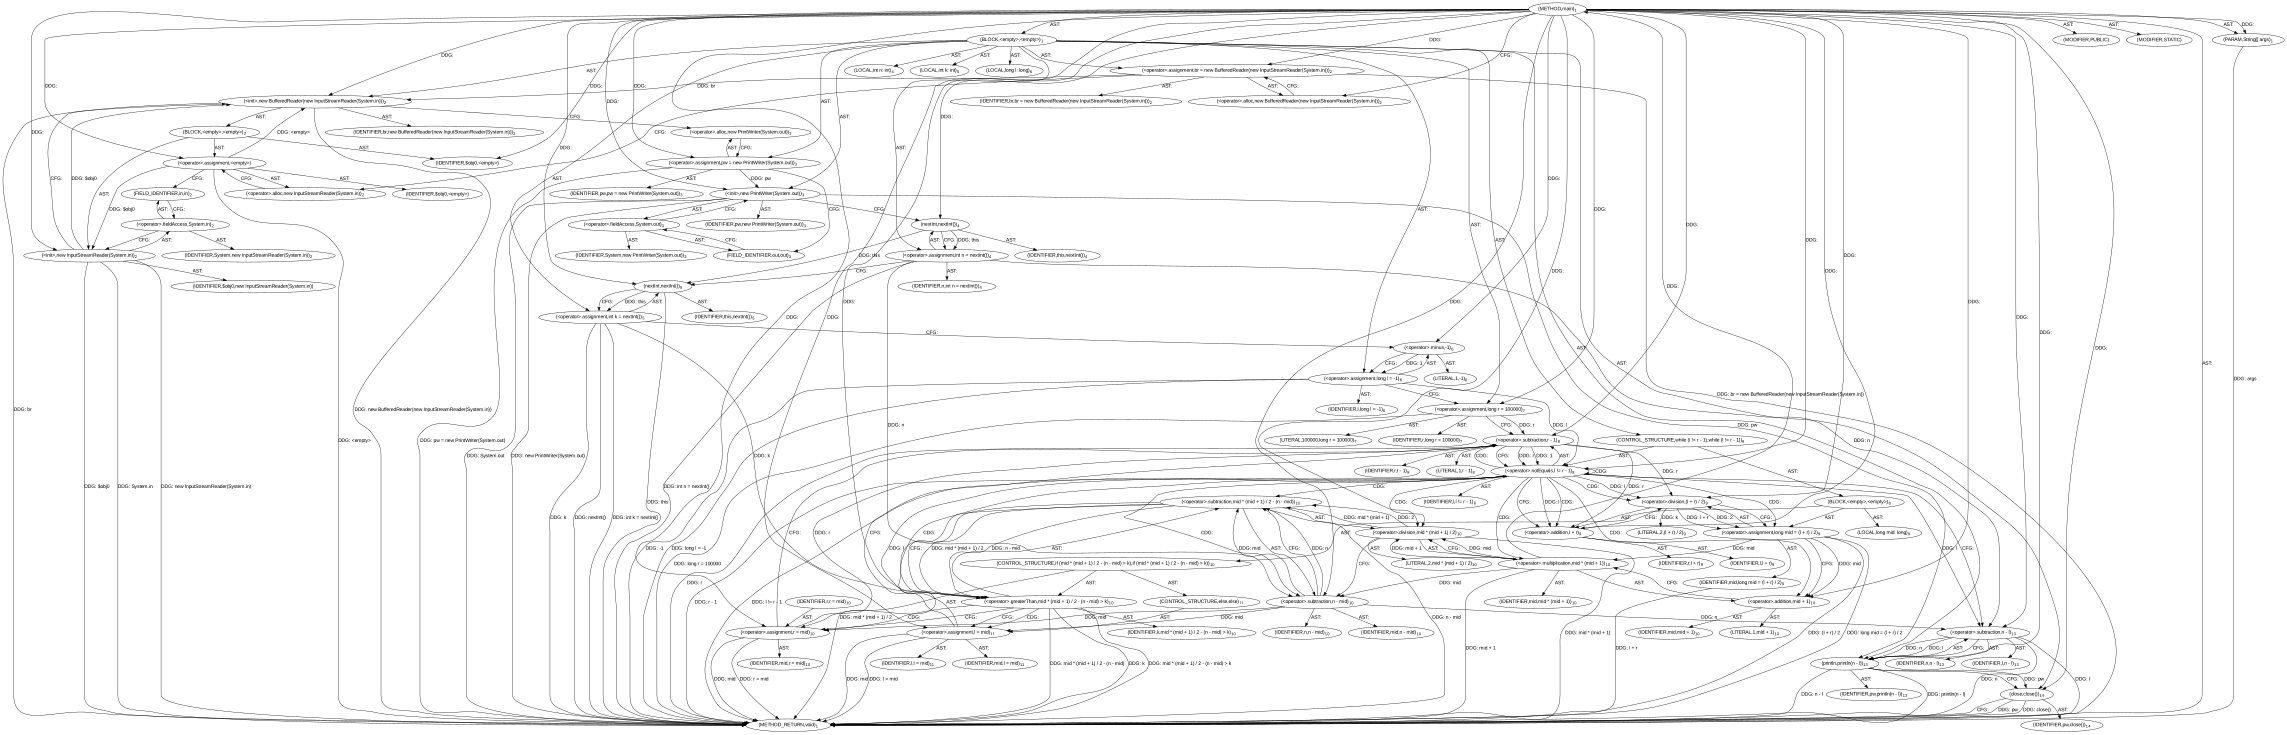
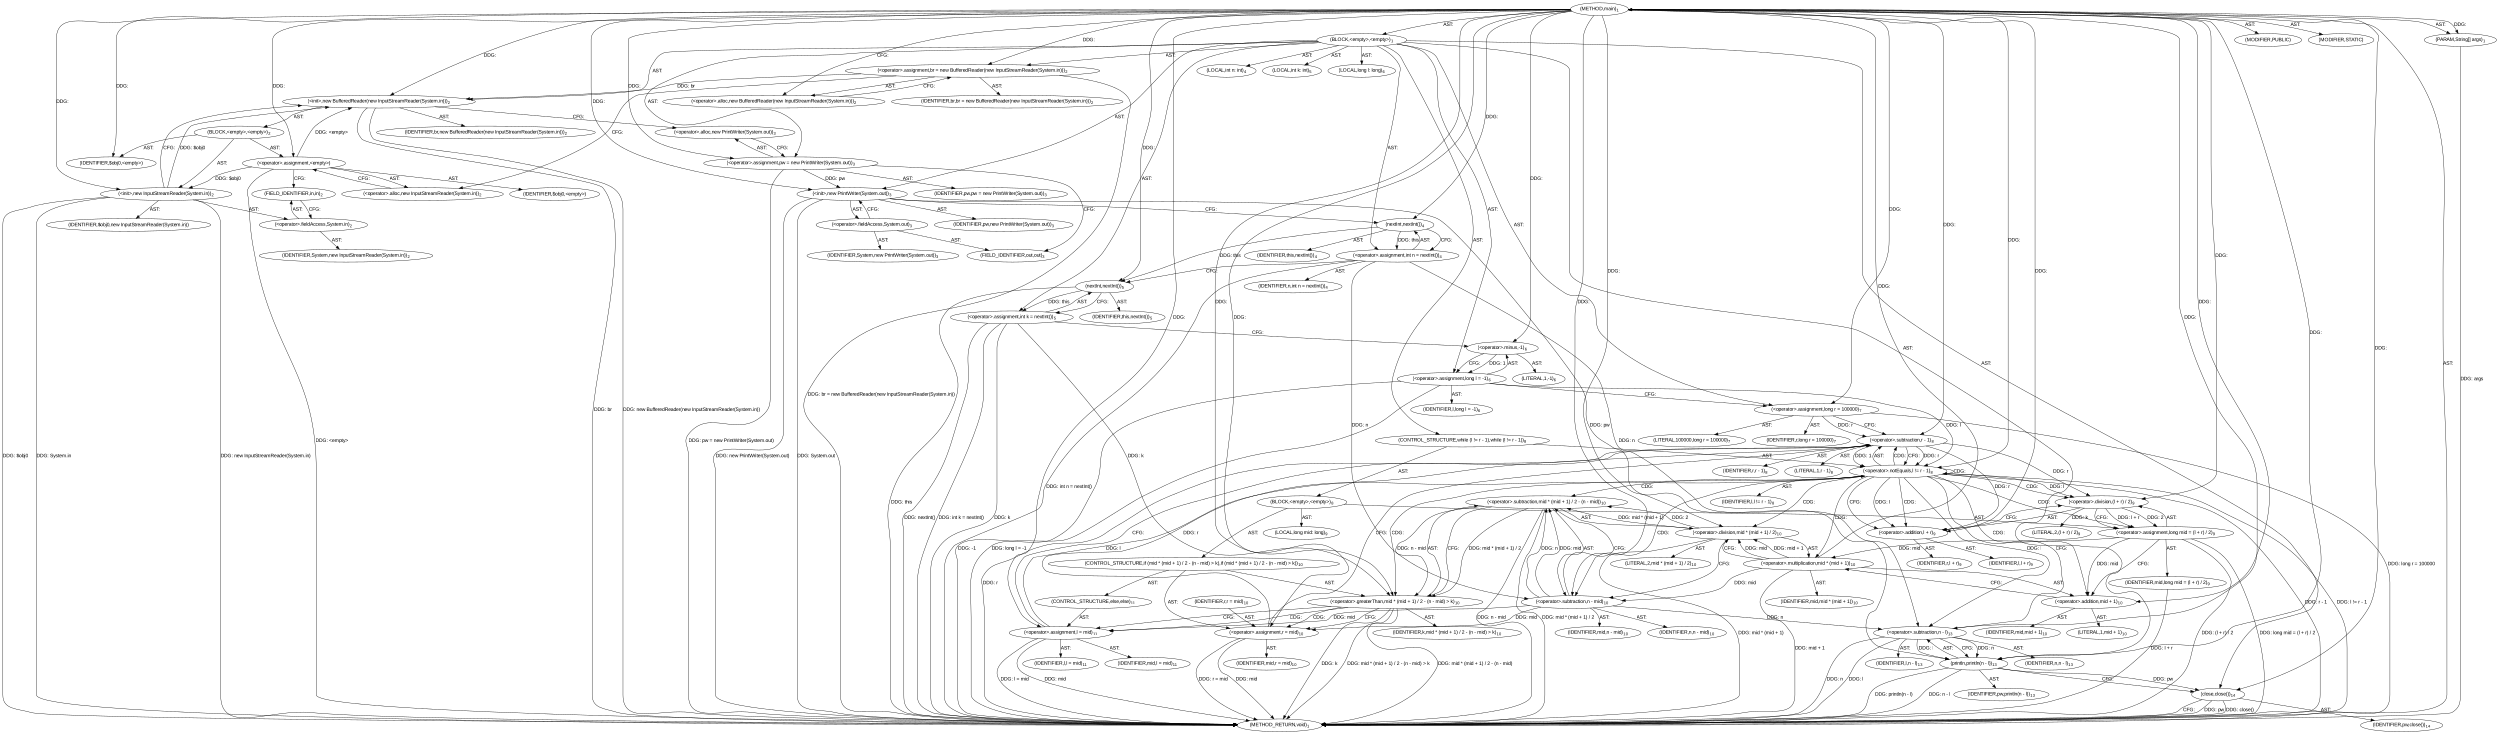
(2016, 121) -> (2180, 196)
(706, 237) -> none
(133, 239) -> none
